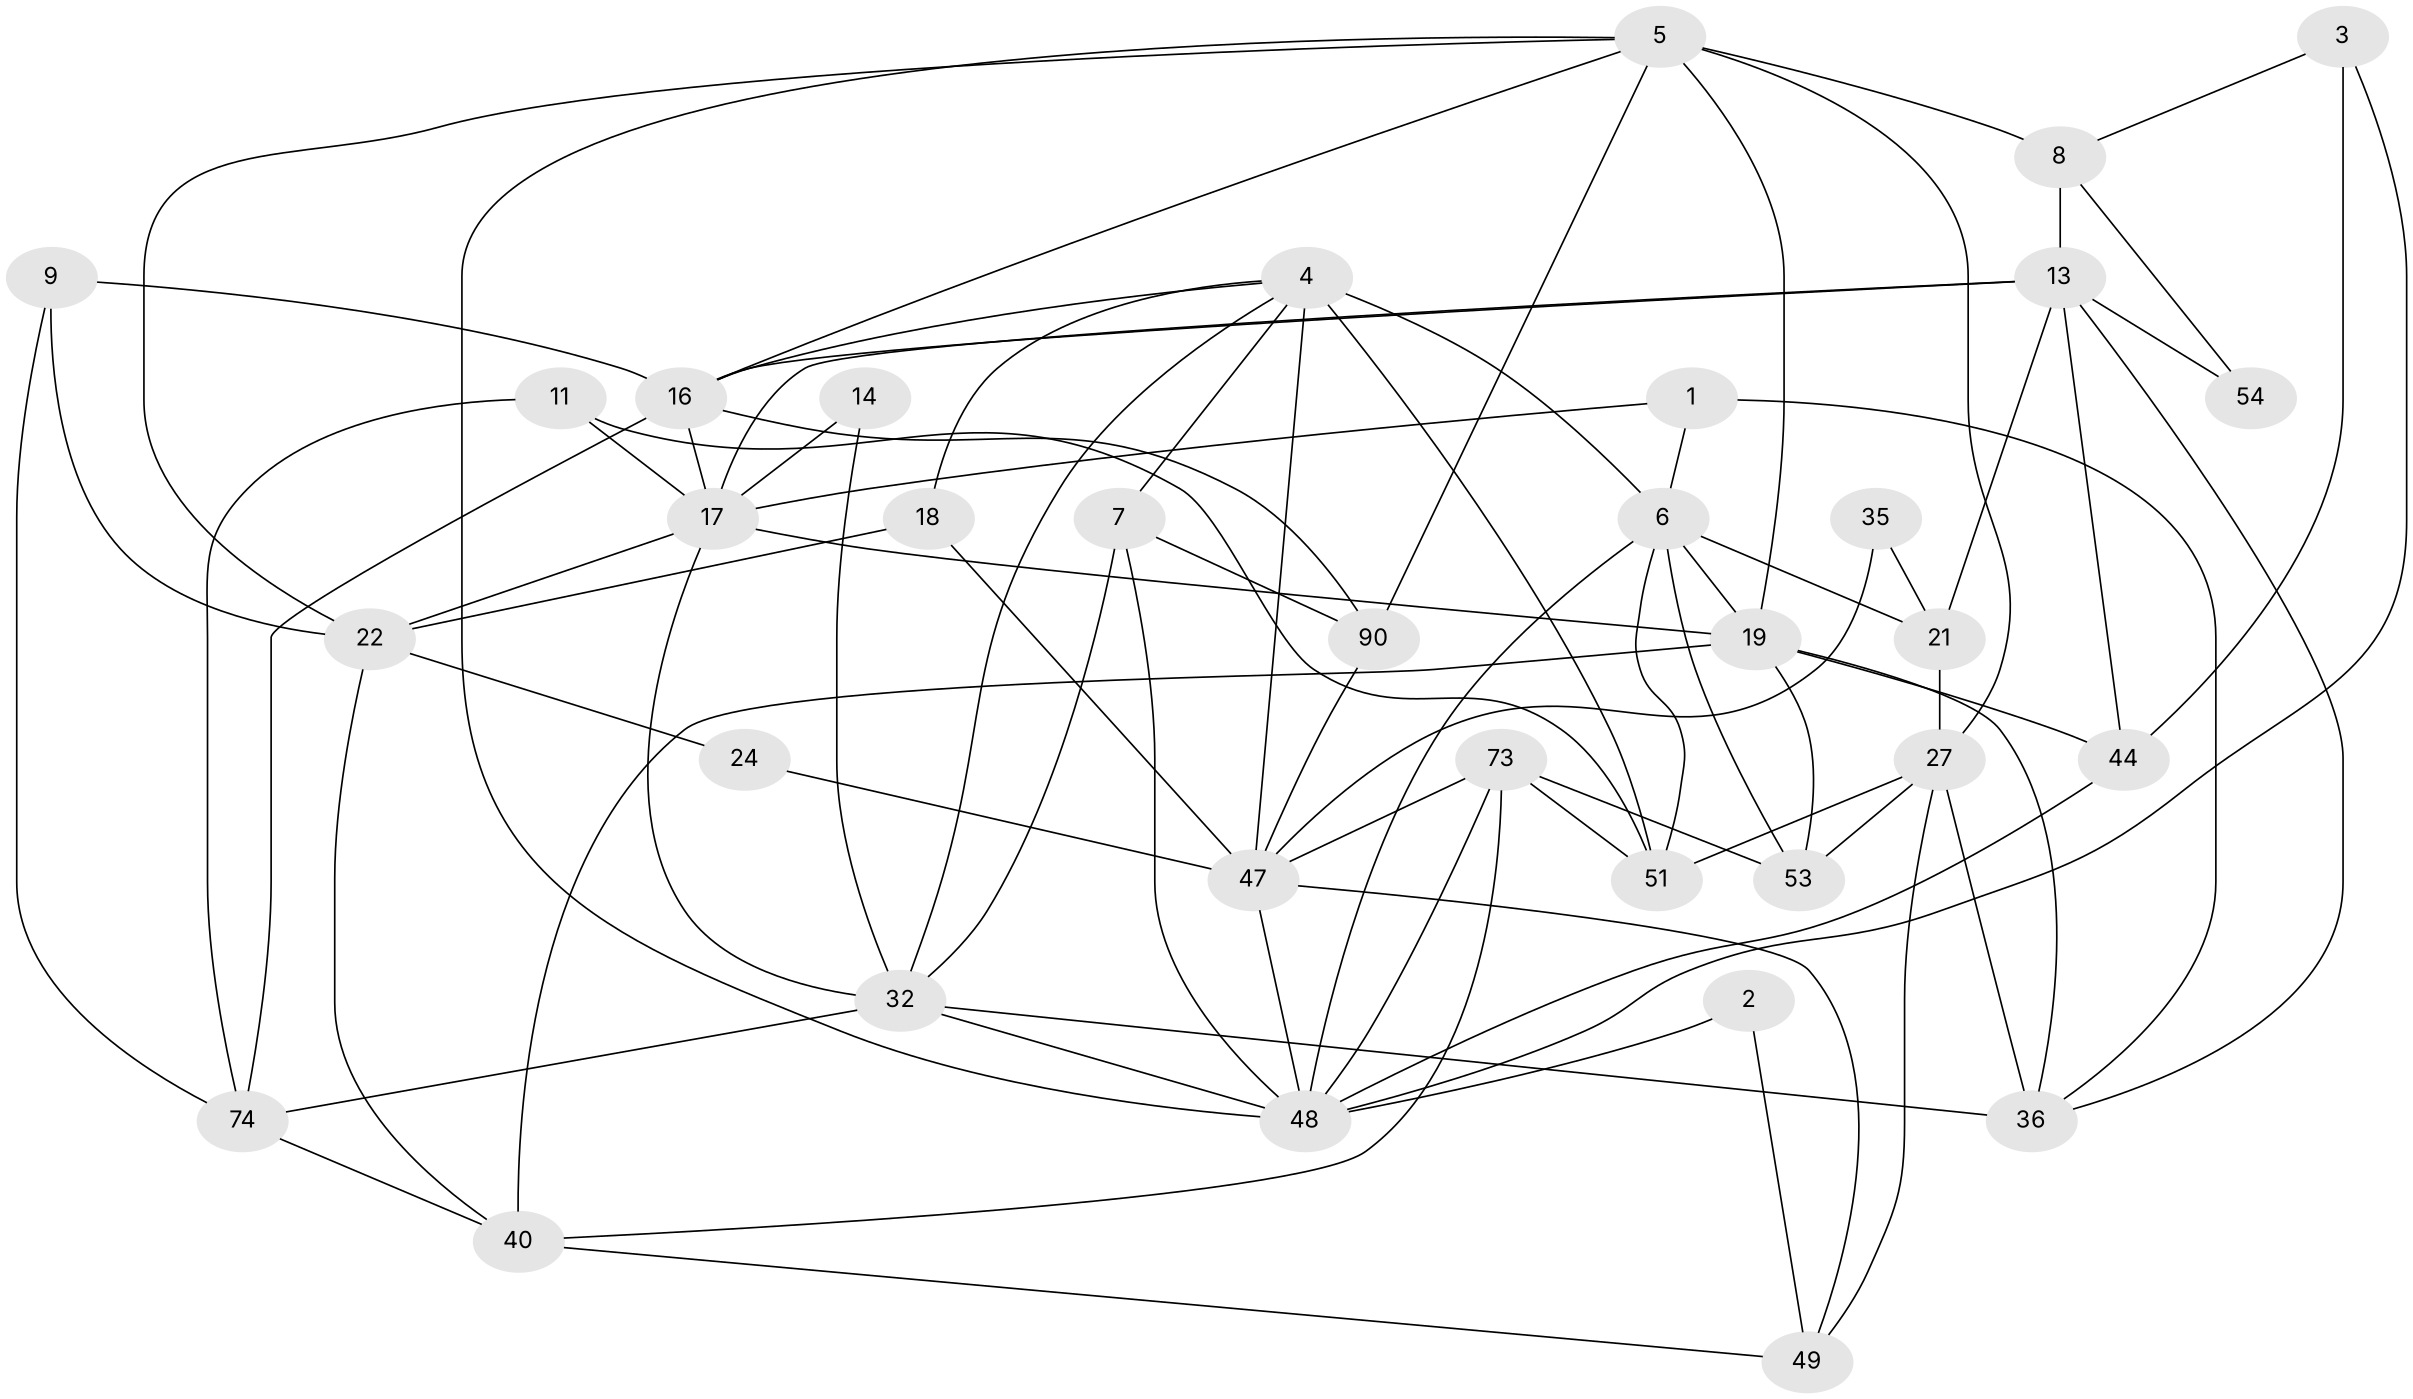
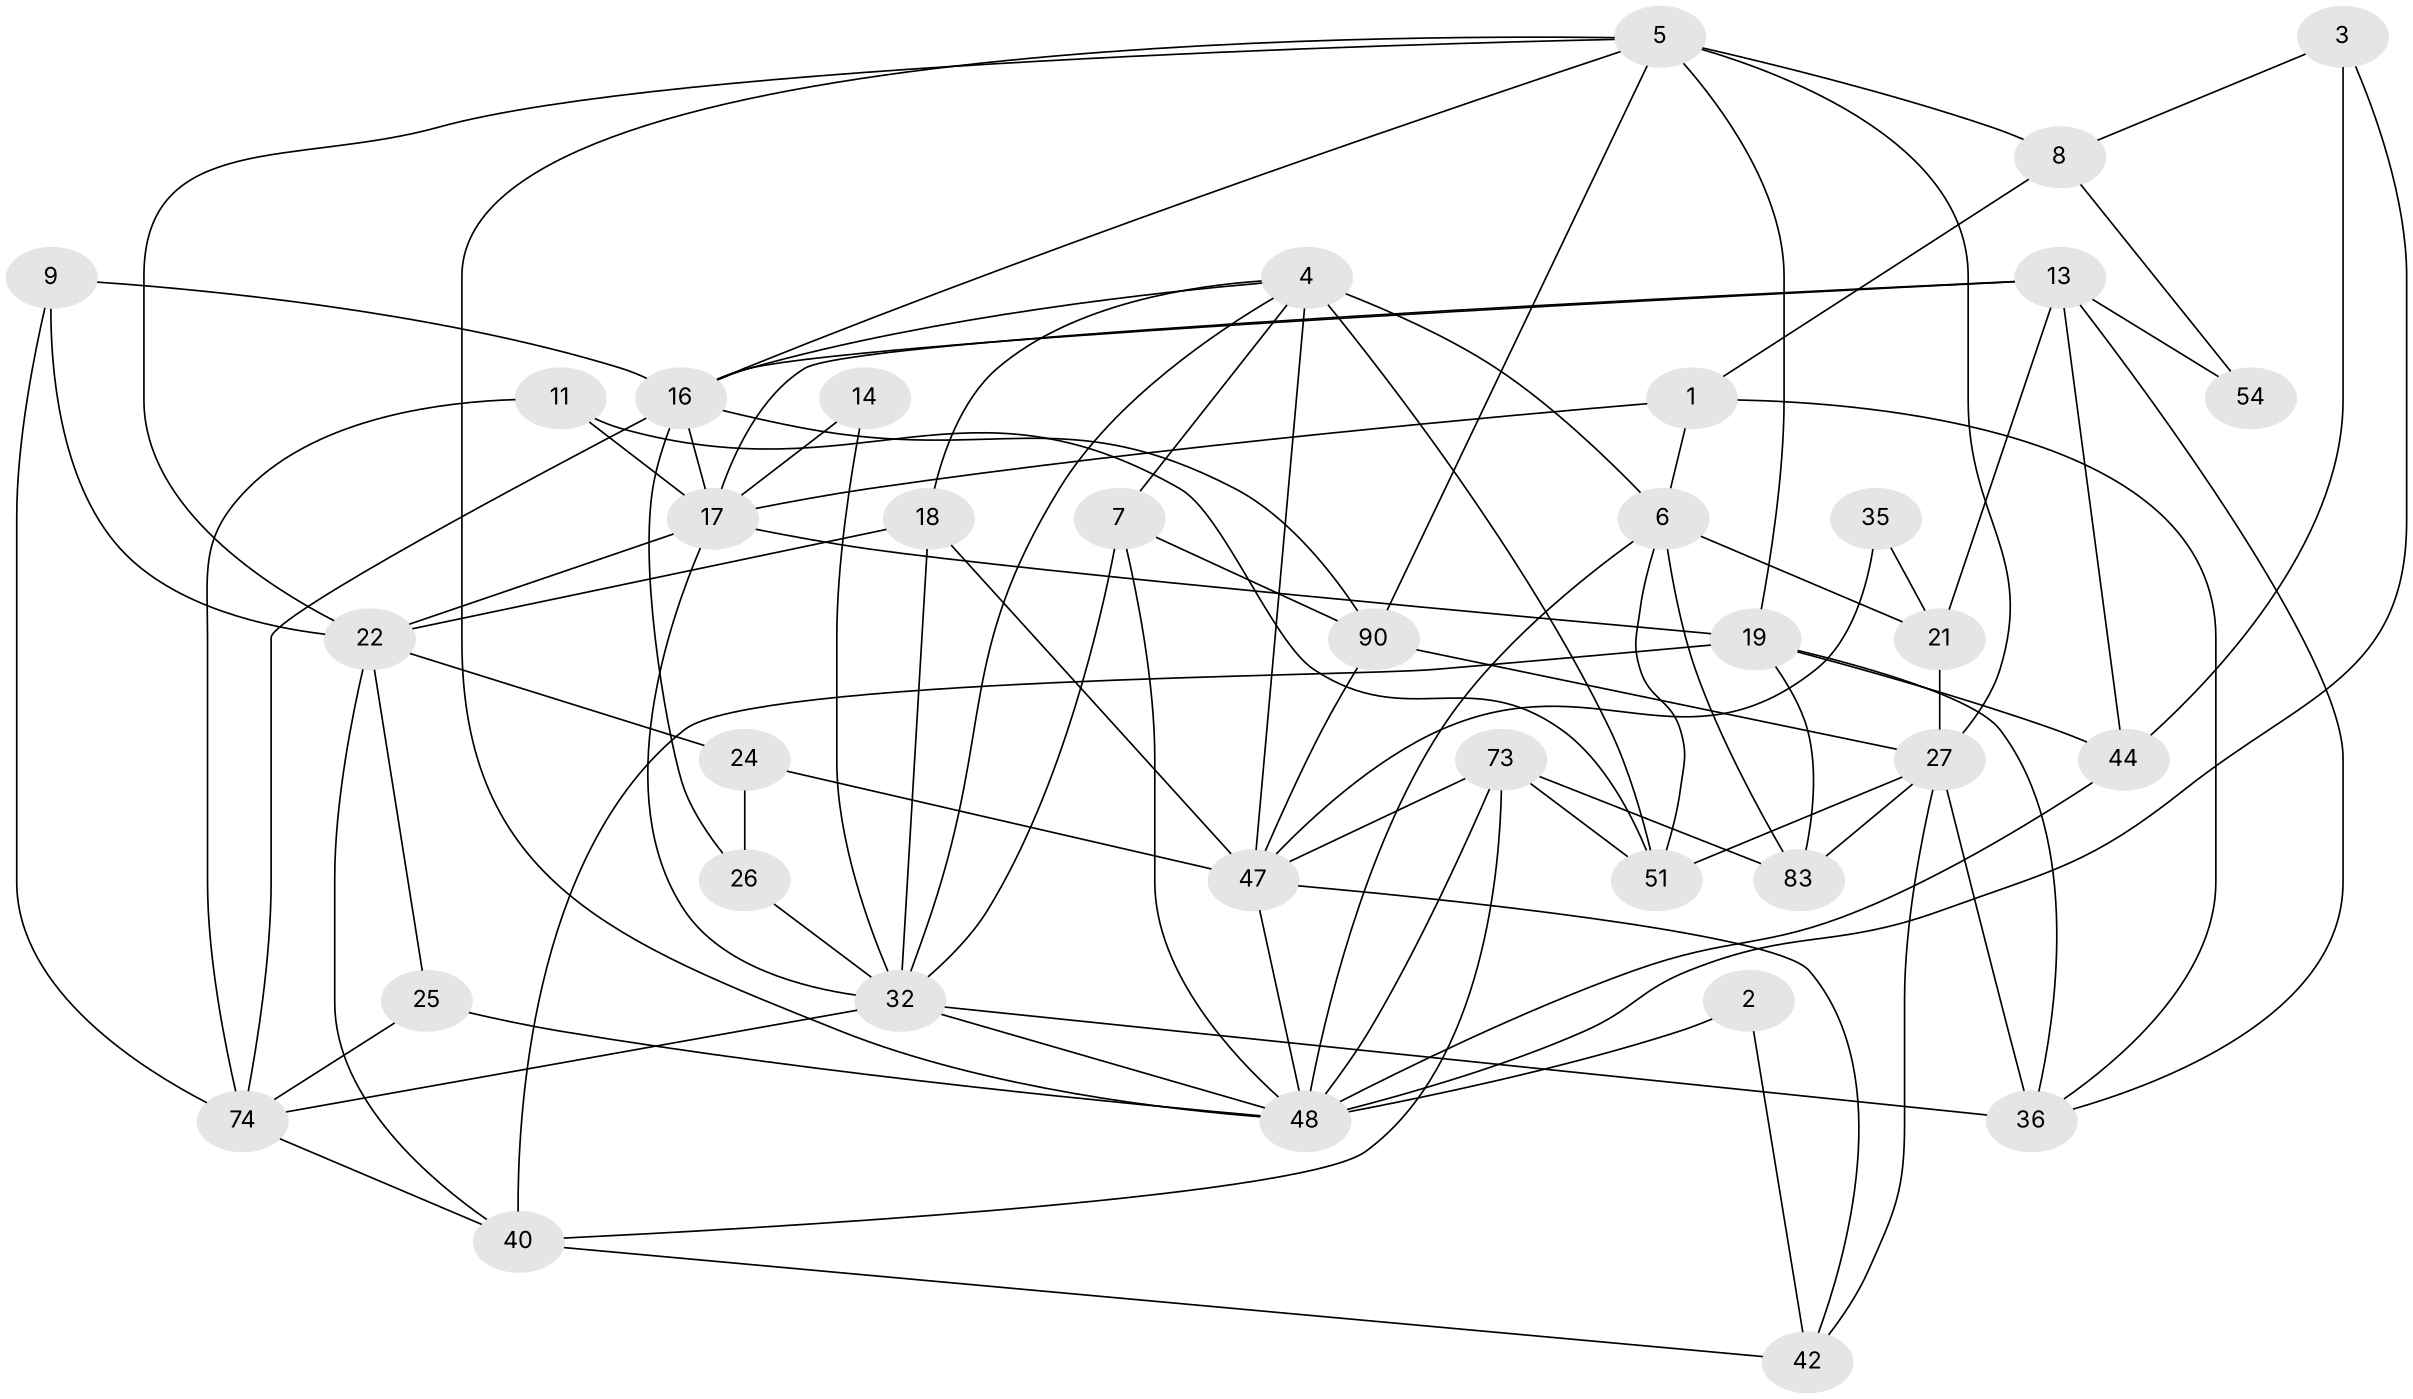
(2060, 218) -> (1876, 278)
(1710, 579) -> none
none -> (1633, 695)
none -> (915, 760)
none -> (745, 880)
(1799, 880) -> (1799, 880)
none -> (427, 1001)
(1808, 1362) -> (1808, 1362)
